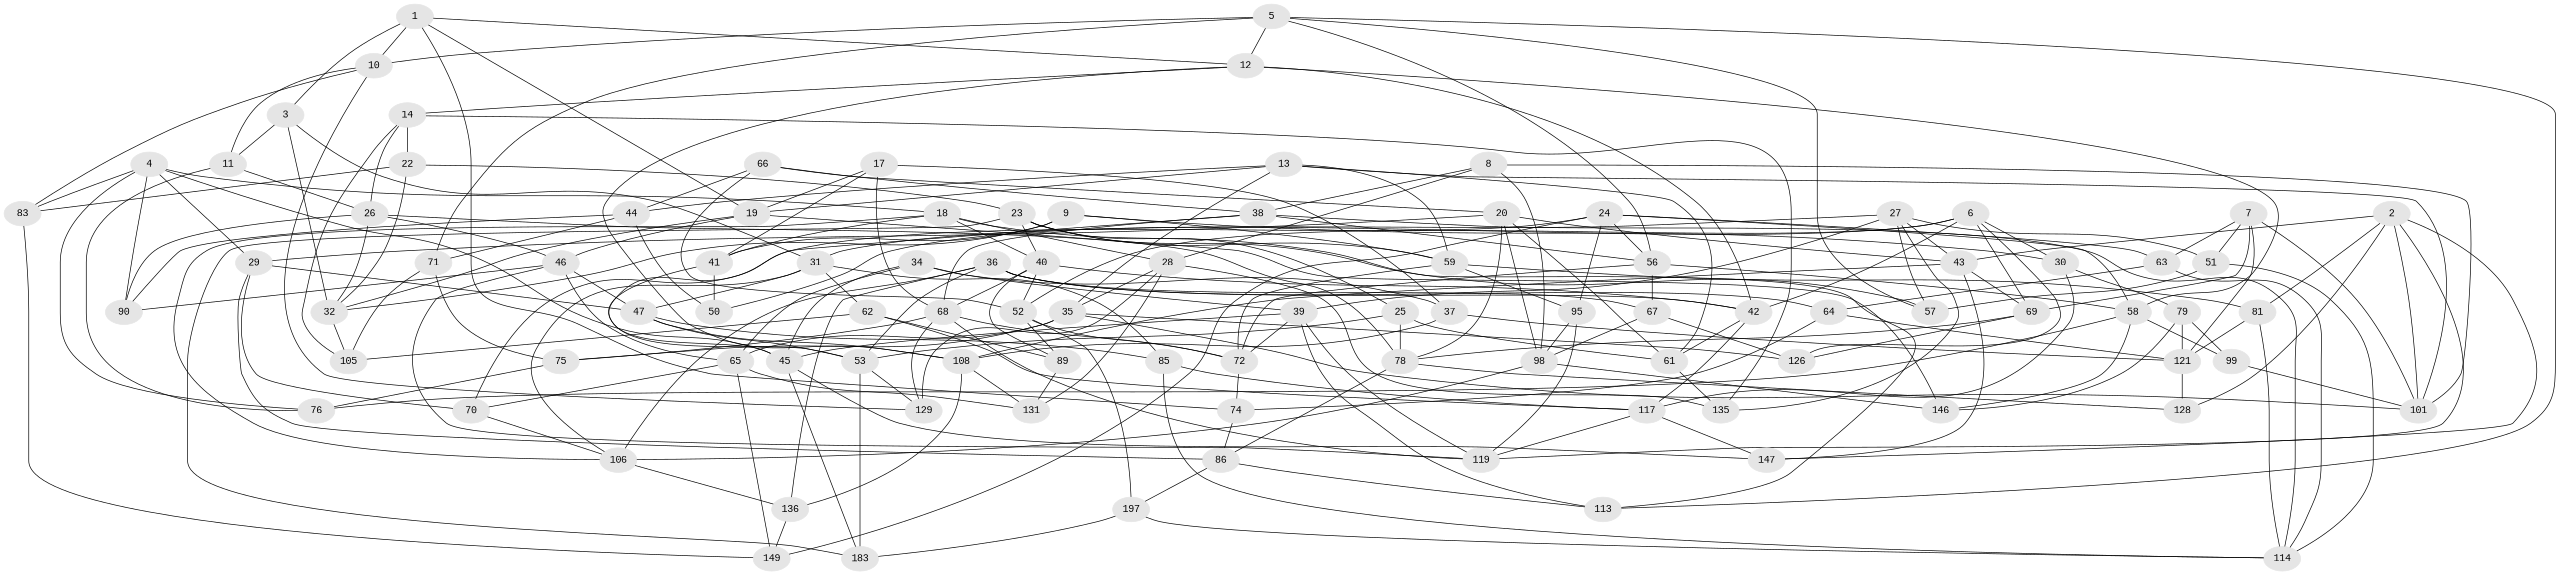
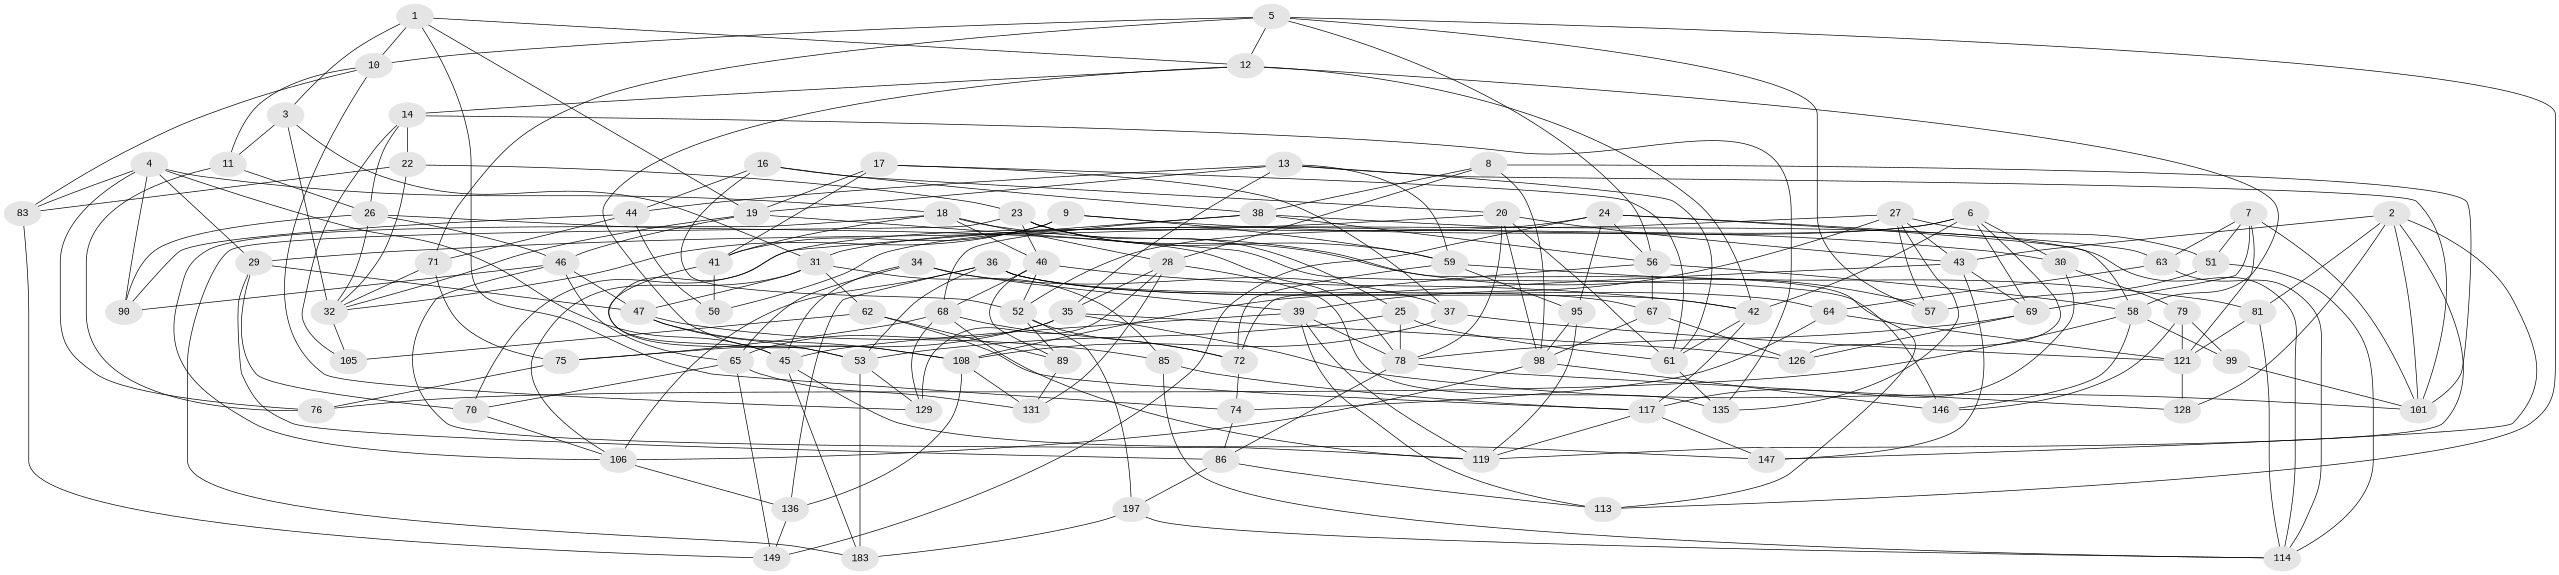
(763, 164) -> (763, 164)
(884, 257) -> (1350, 181)
(375, 311) -> (380, 288)
(1269, 337) -> (1342, 333)
